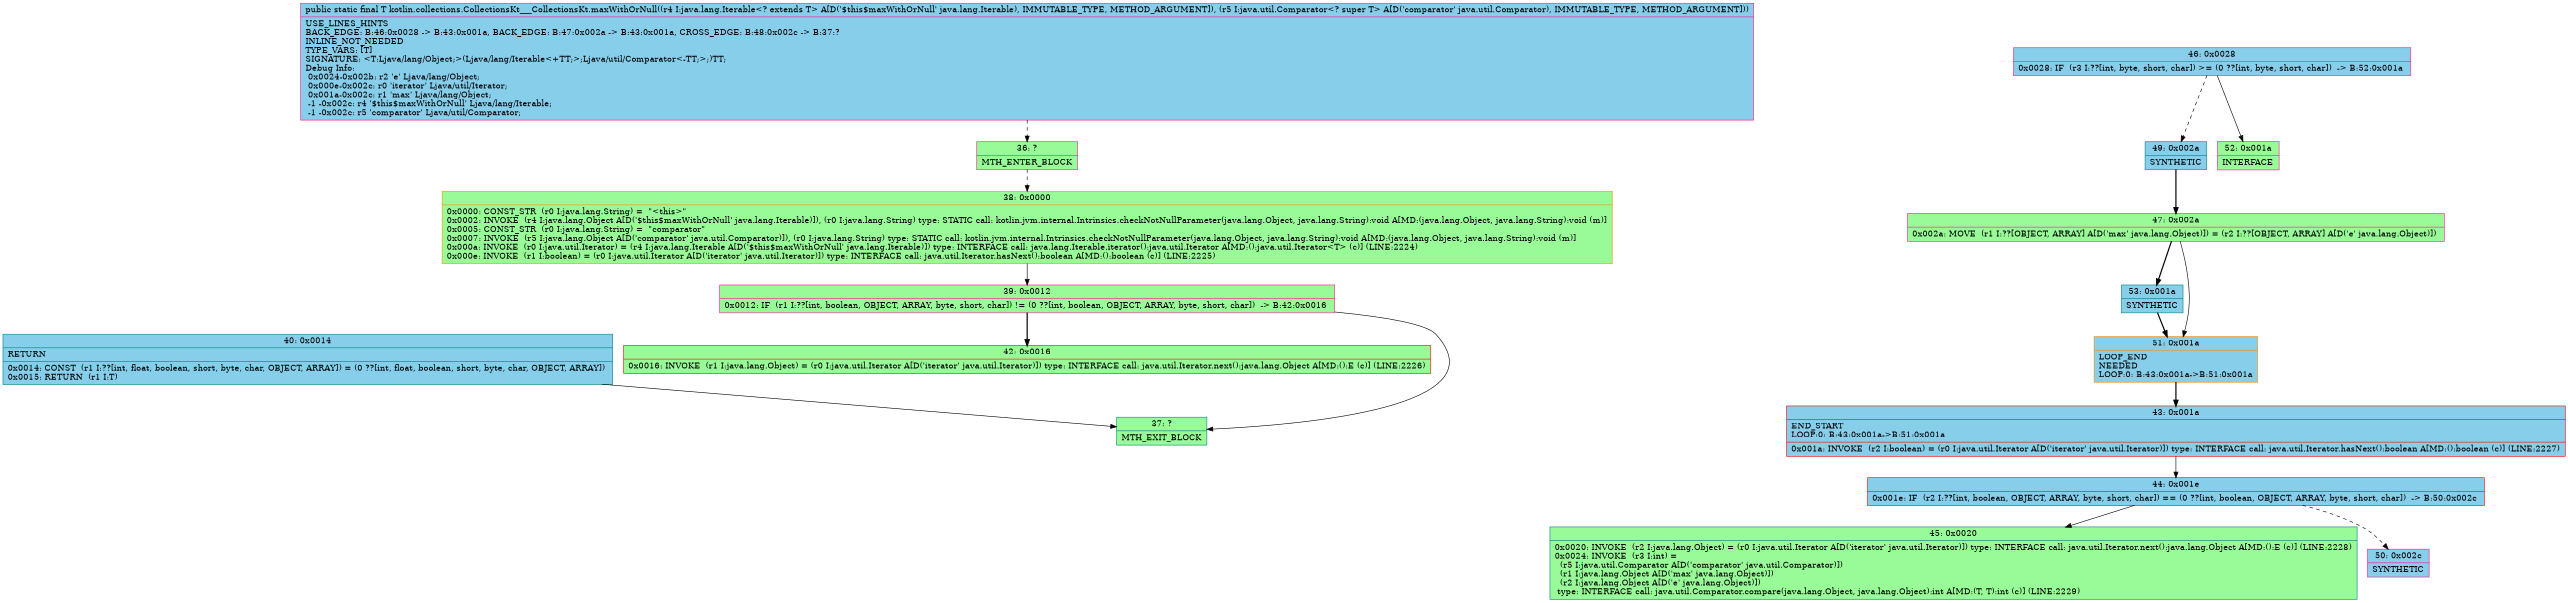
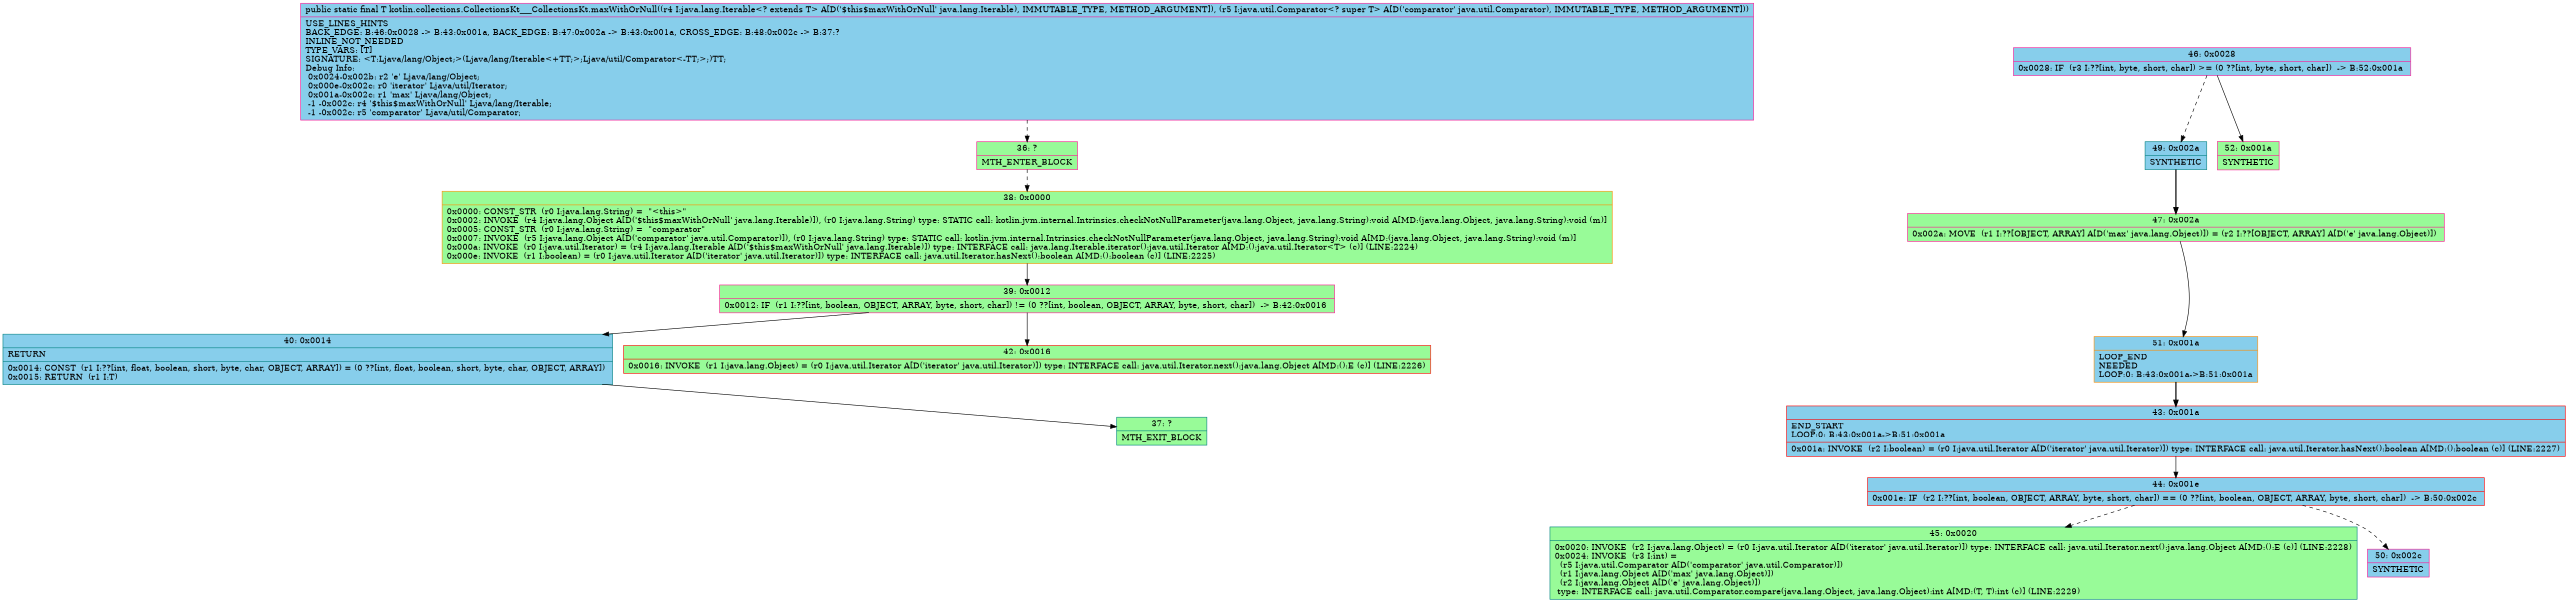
(2248, 162) -> (2248, 162)
(2152, 299) -> none
(1027, 326) -> (1027, 326)
(1406, 400) -> (739, 323)
(2103, 515) -> (2103, 515)
